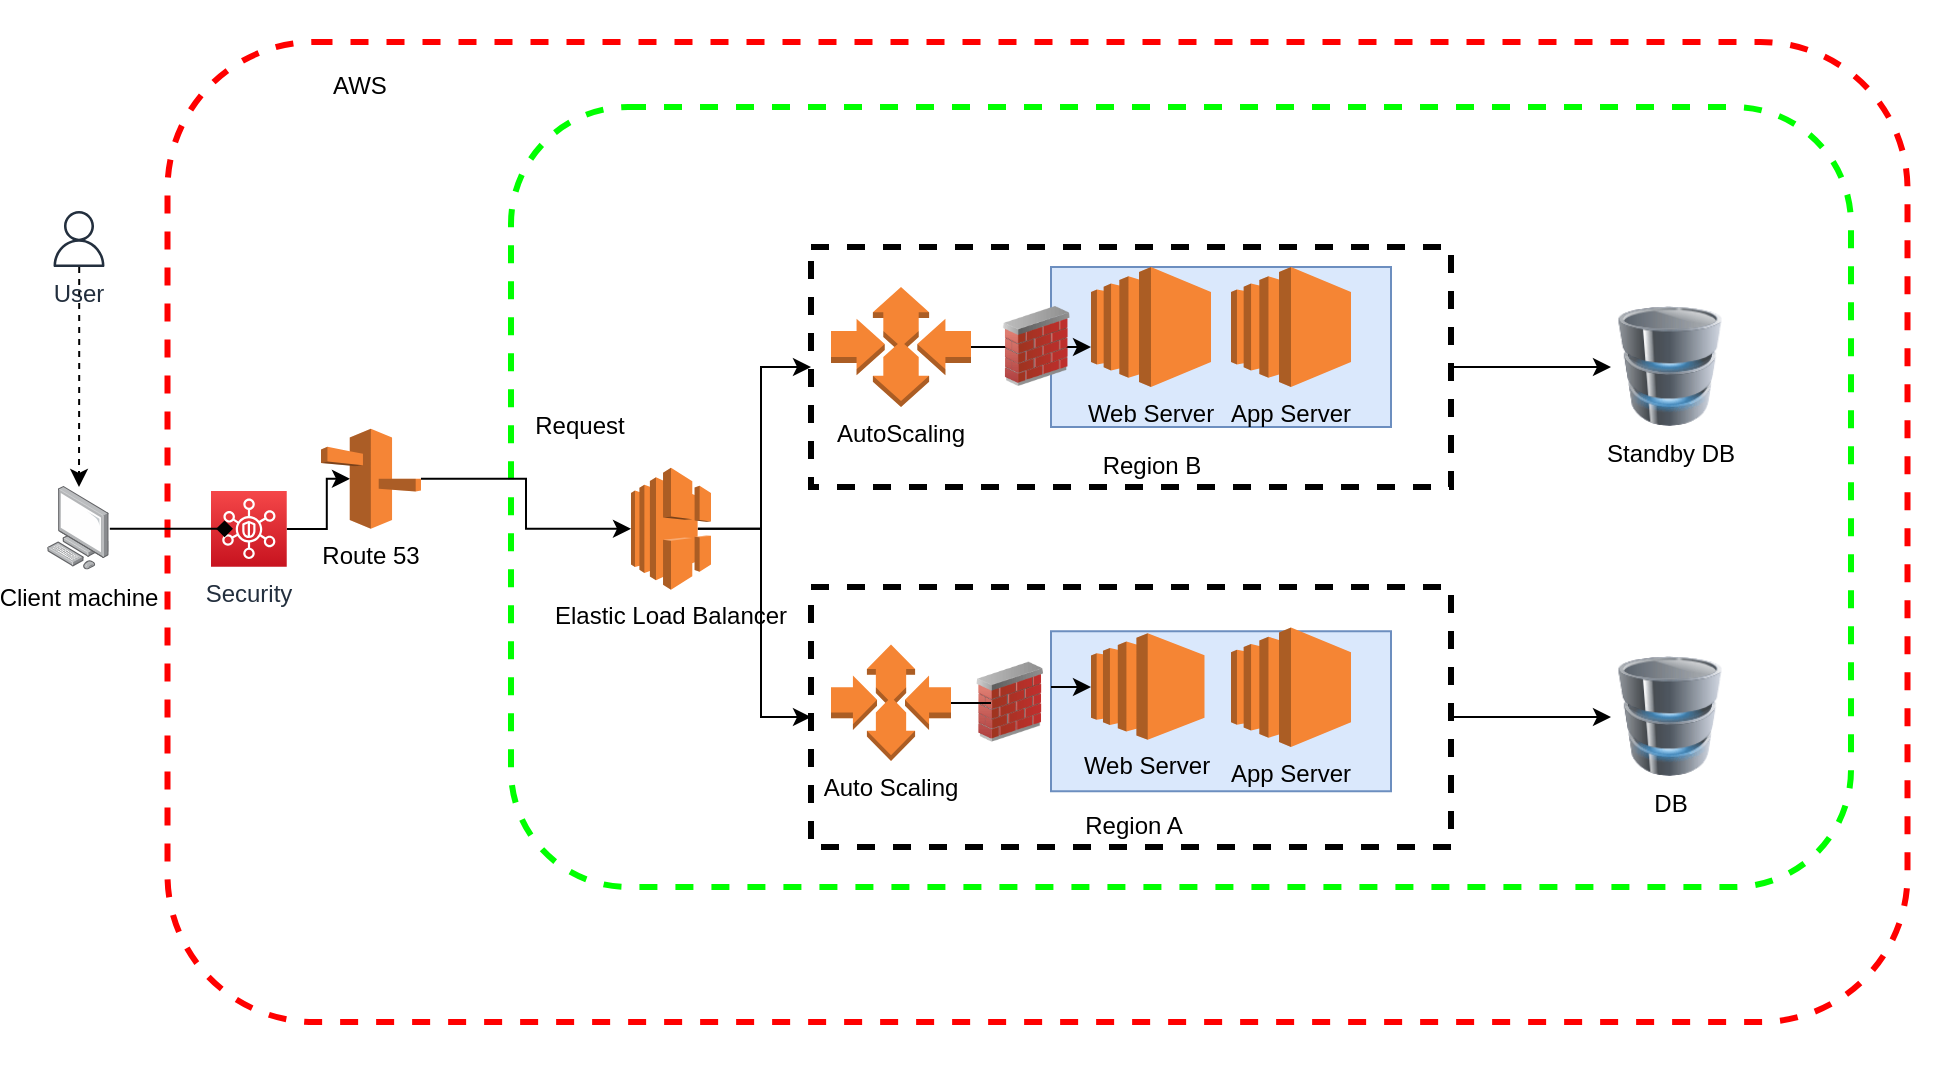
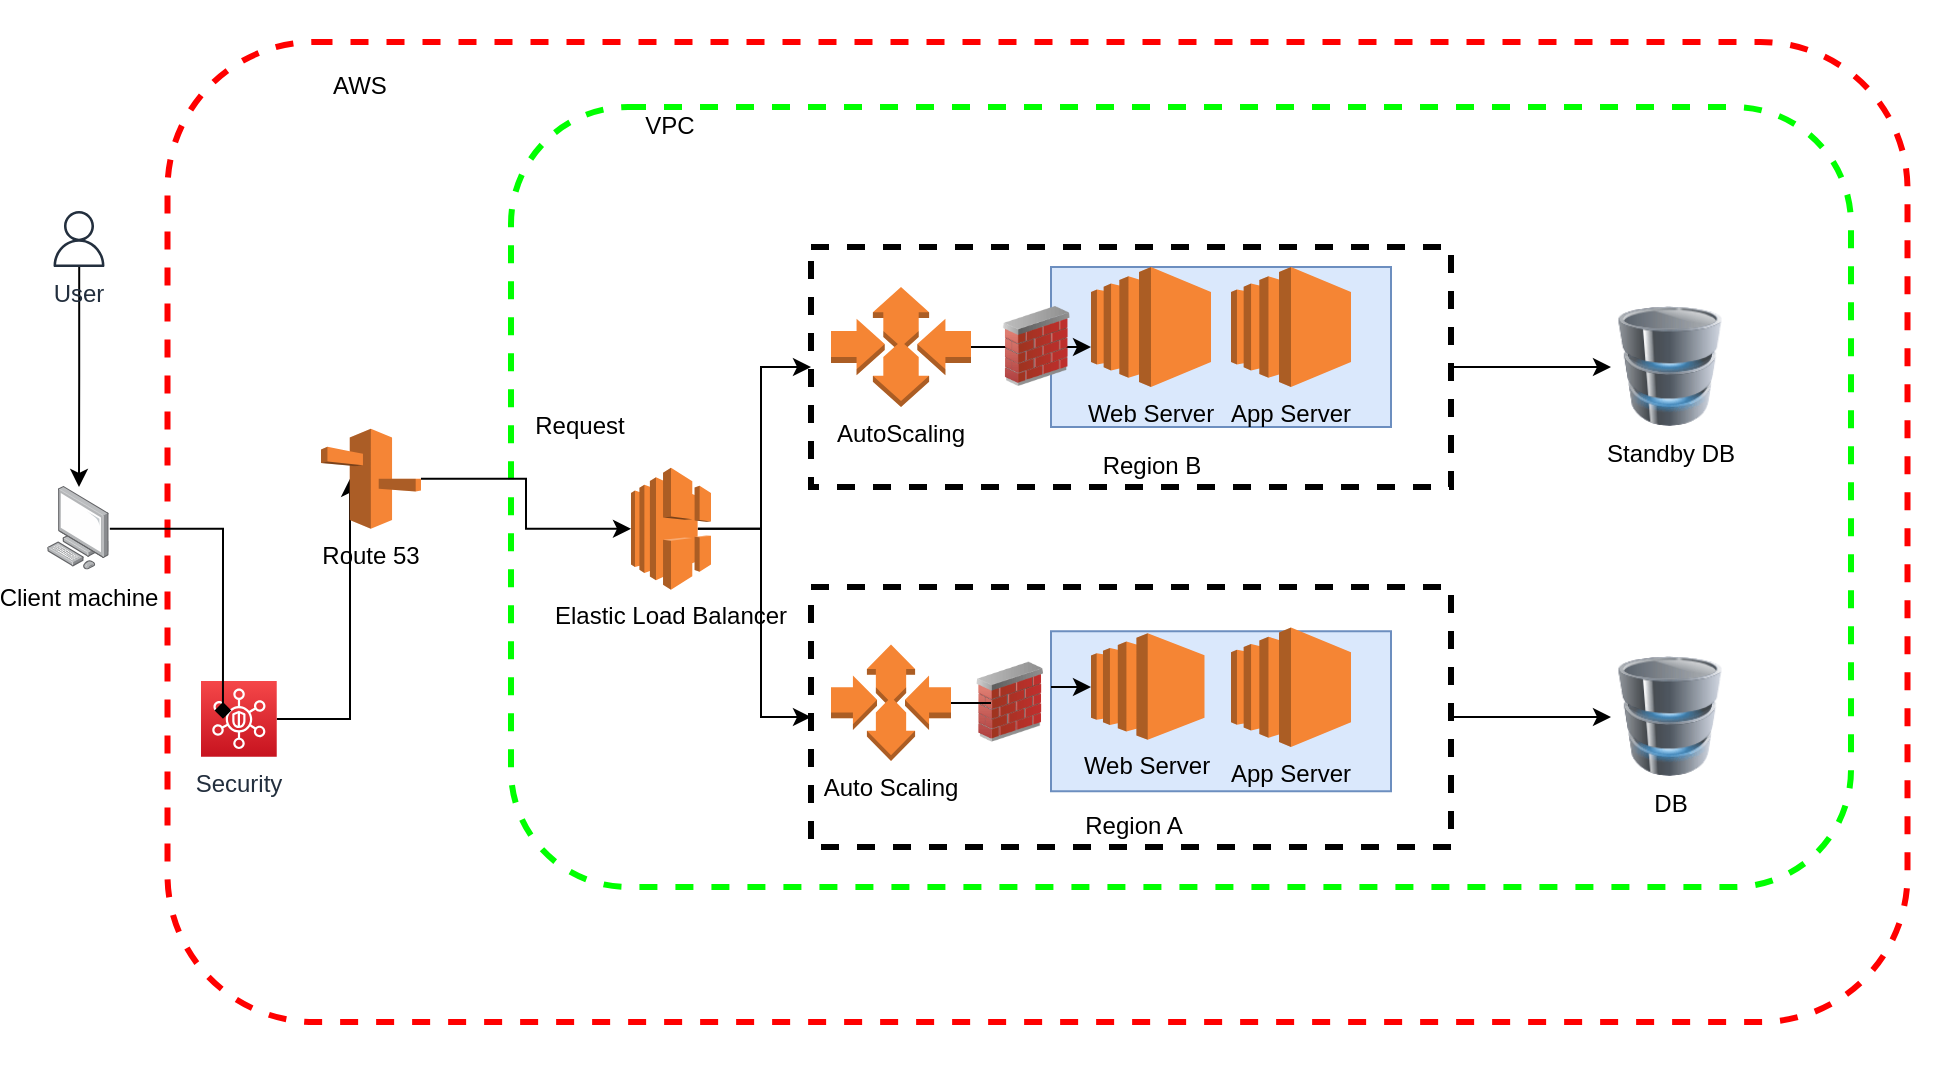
none -> (671, 127)
(79, 371) -> (79, 371)
(249, 529) -> (239, 719)
